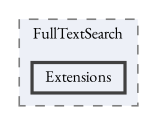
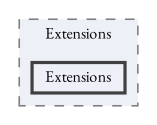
(79, 34) -> (79, 34)
